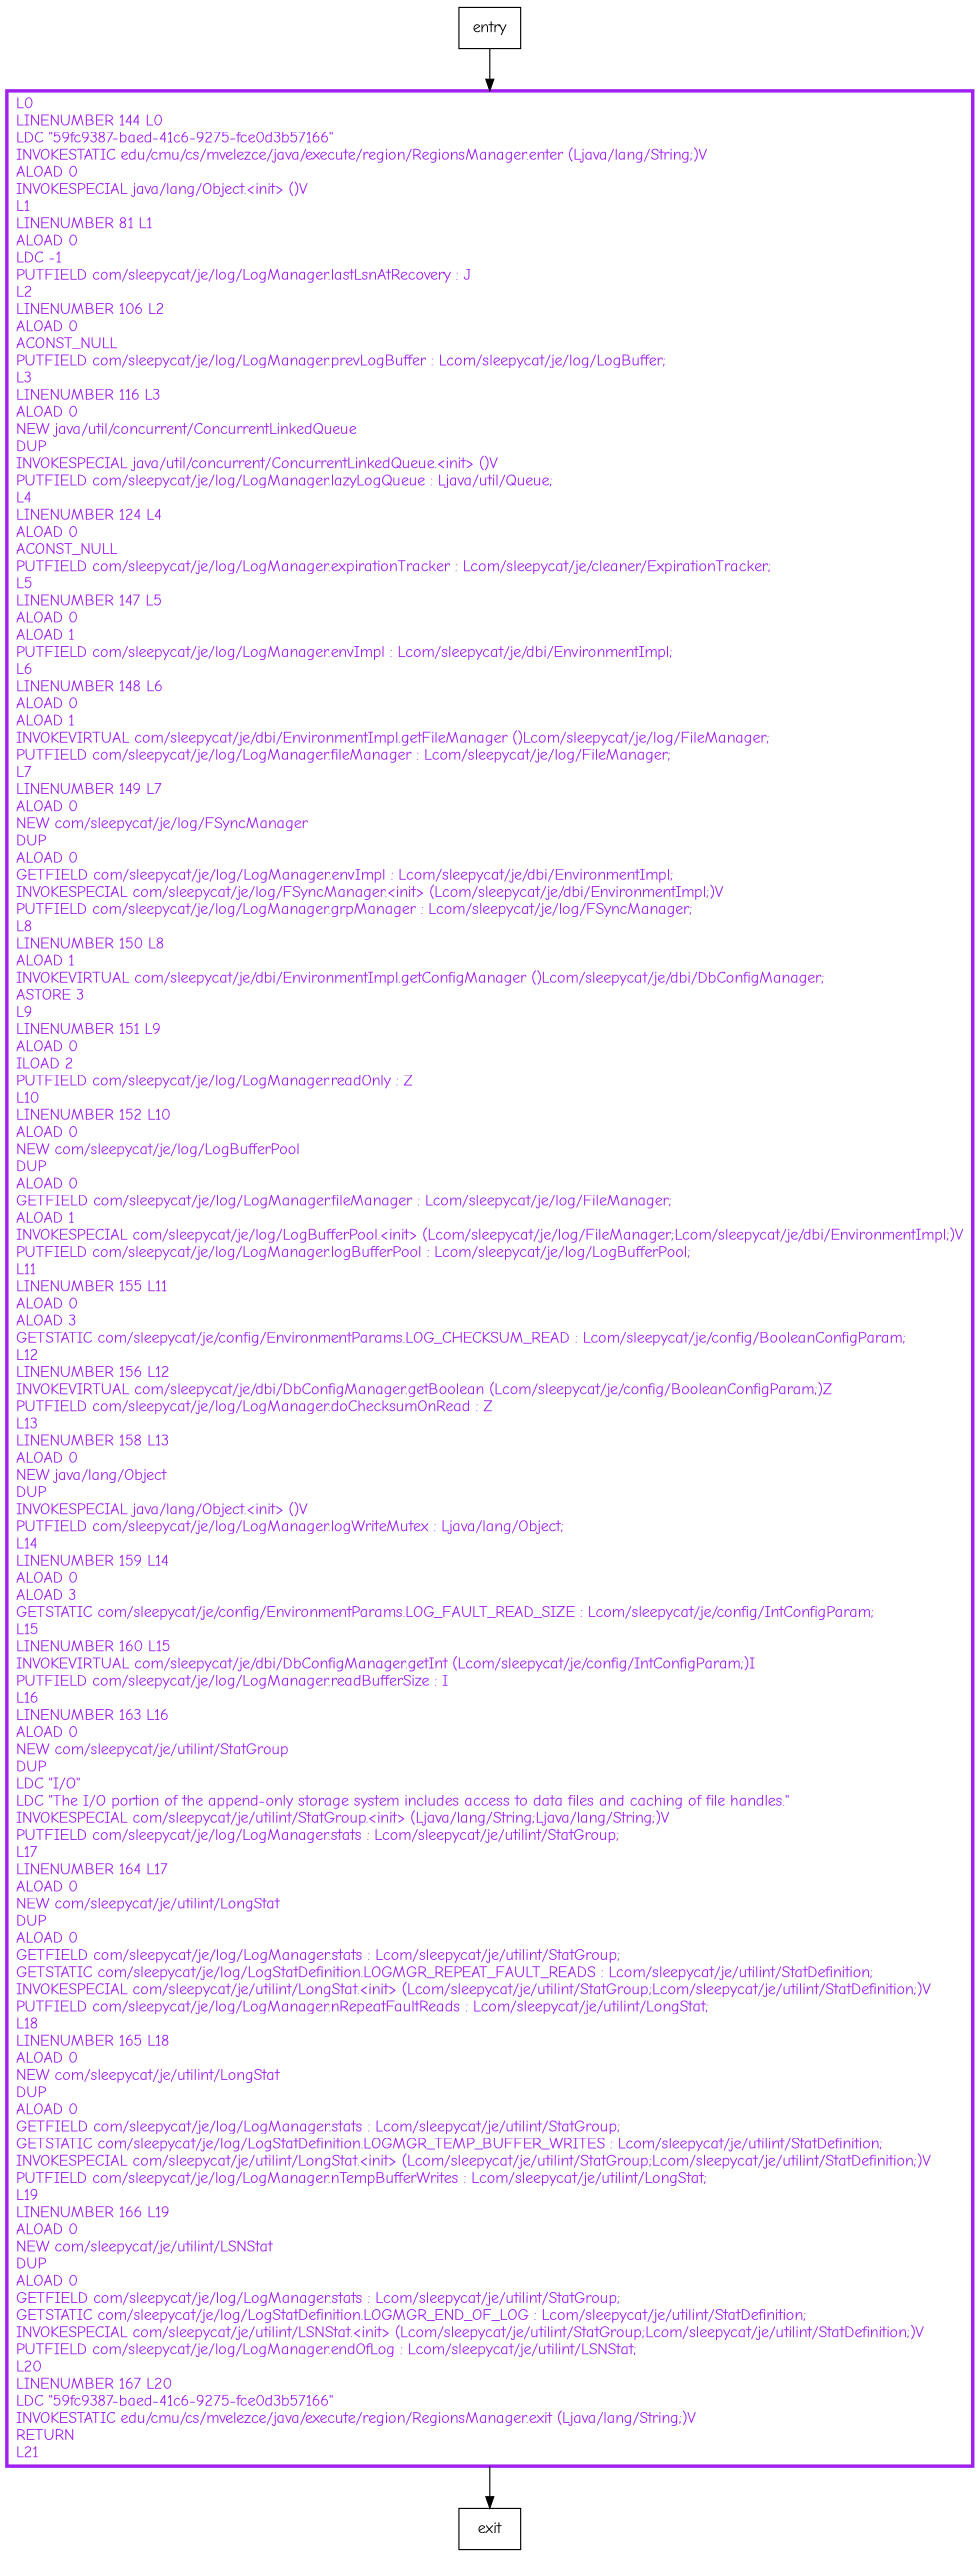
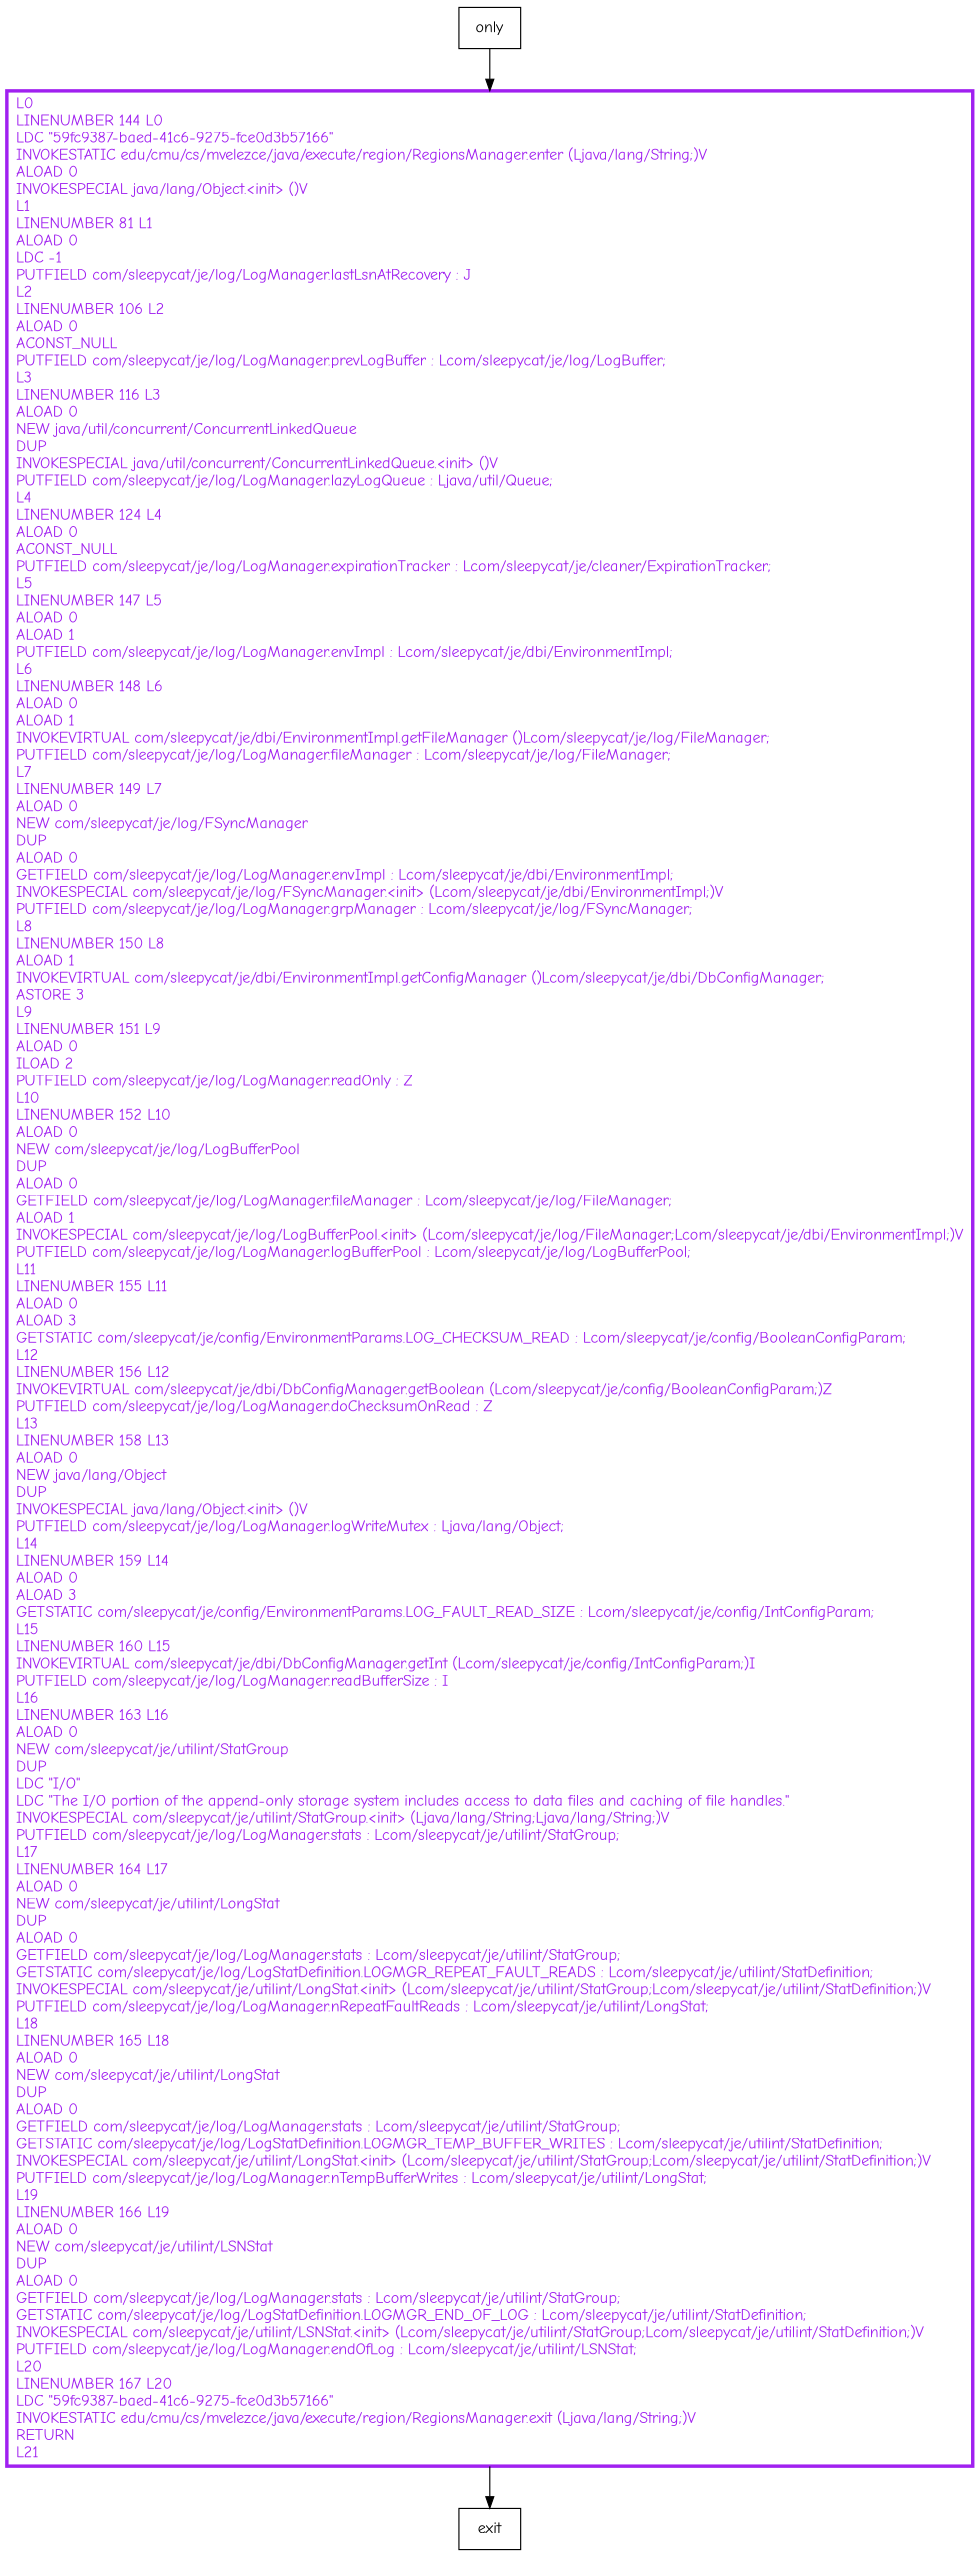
(490, 28) -> (490, 28)
